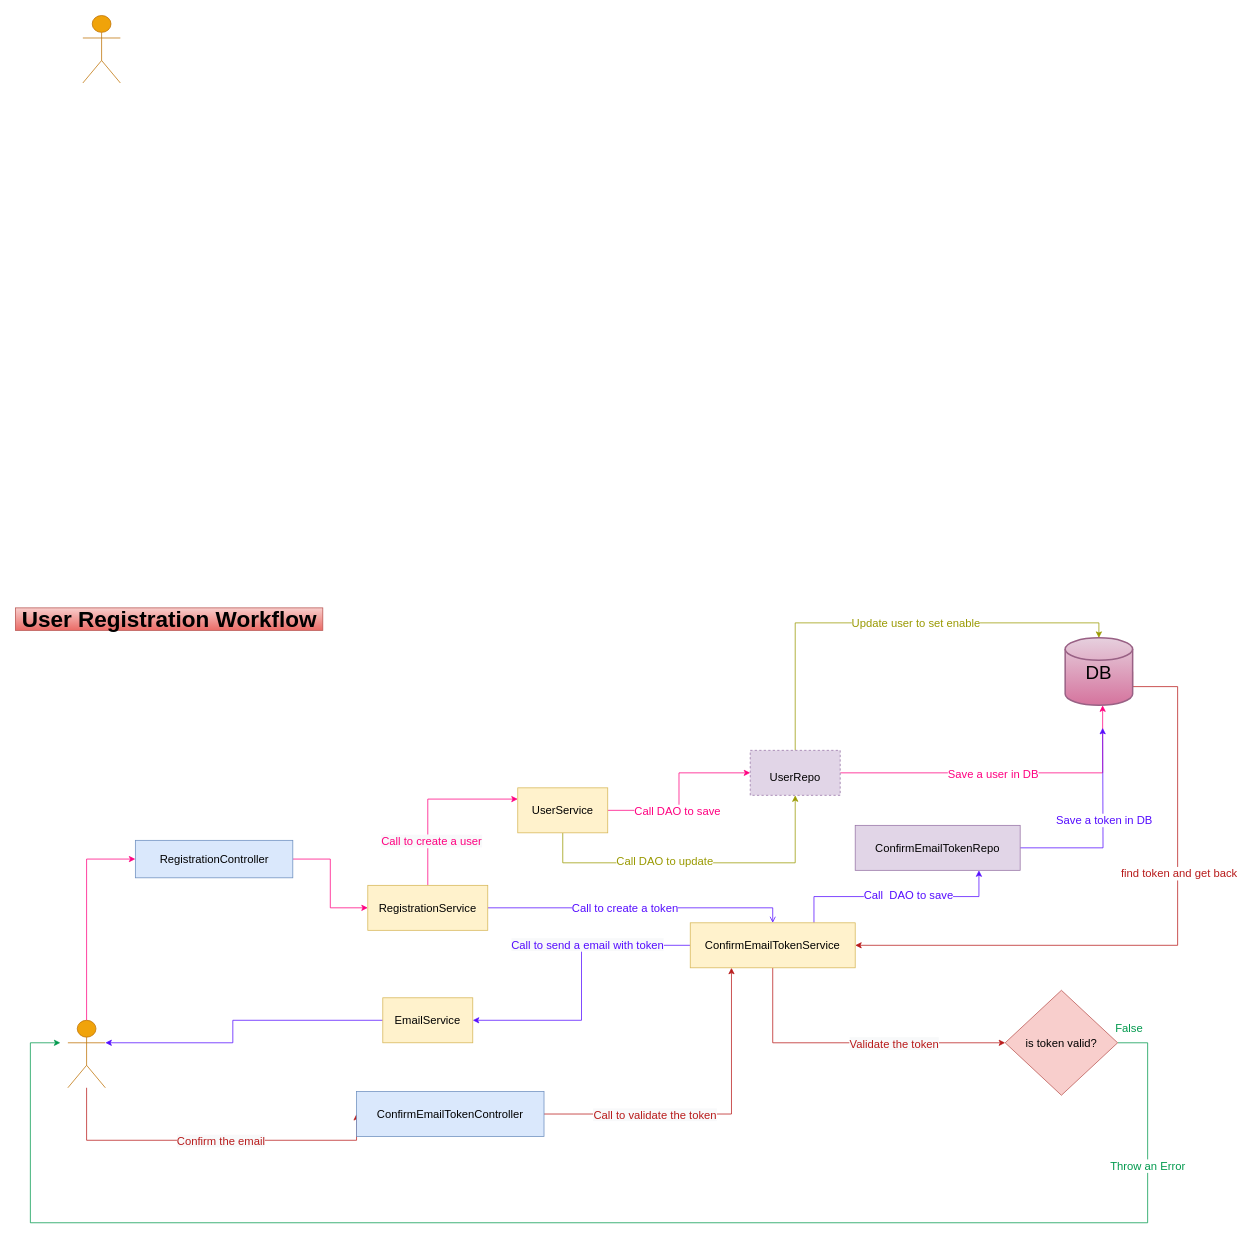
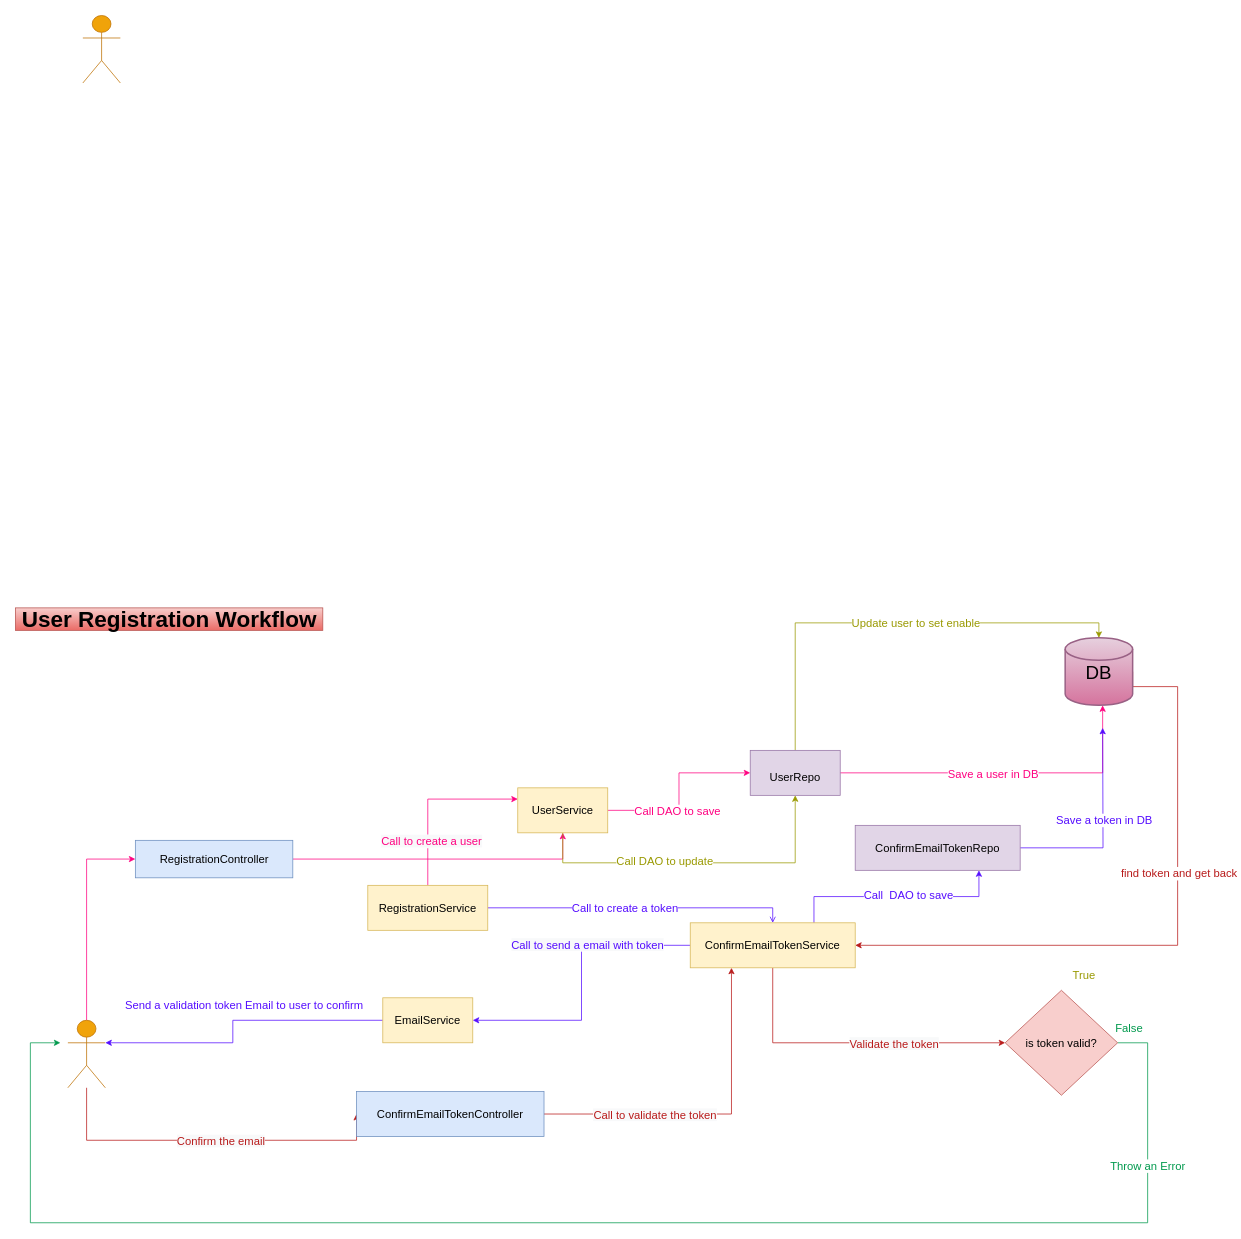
(795, 773) -> (795, 773)
(330, 899) -> (444, 859)
none -> (1084, 975)
none -> (244, 1005)
